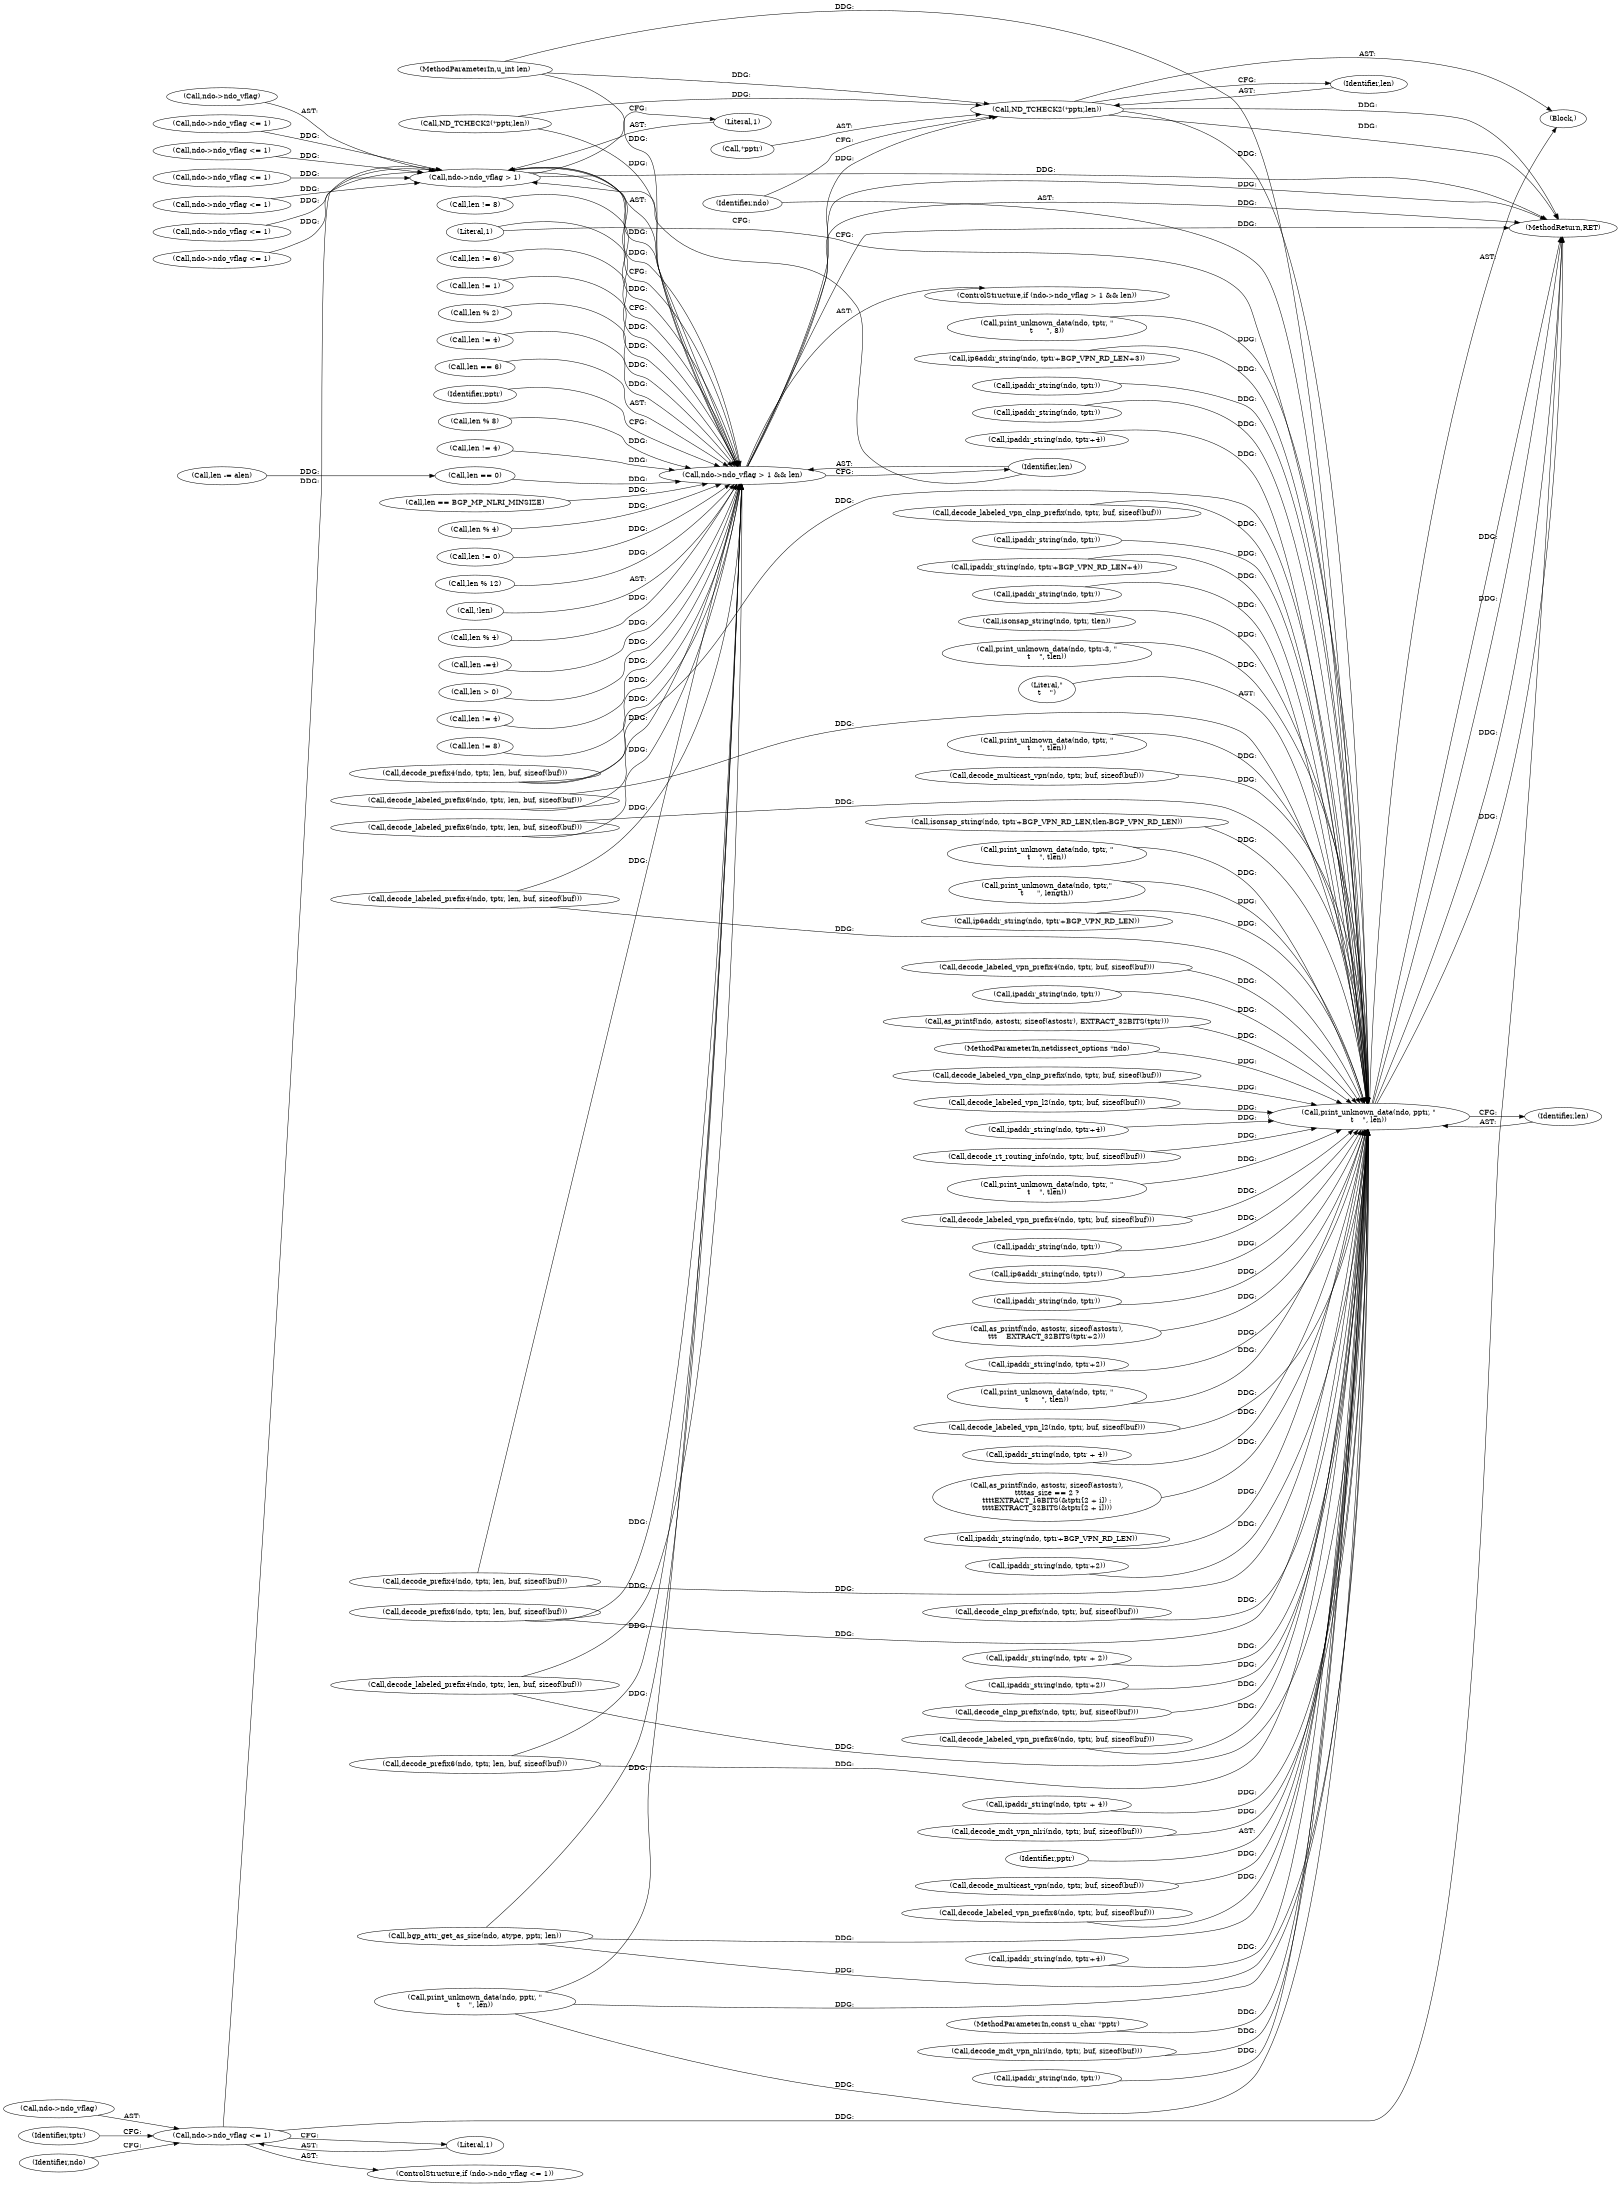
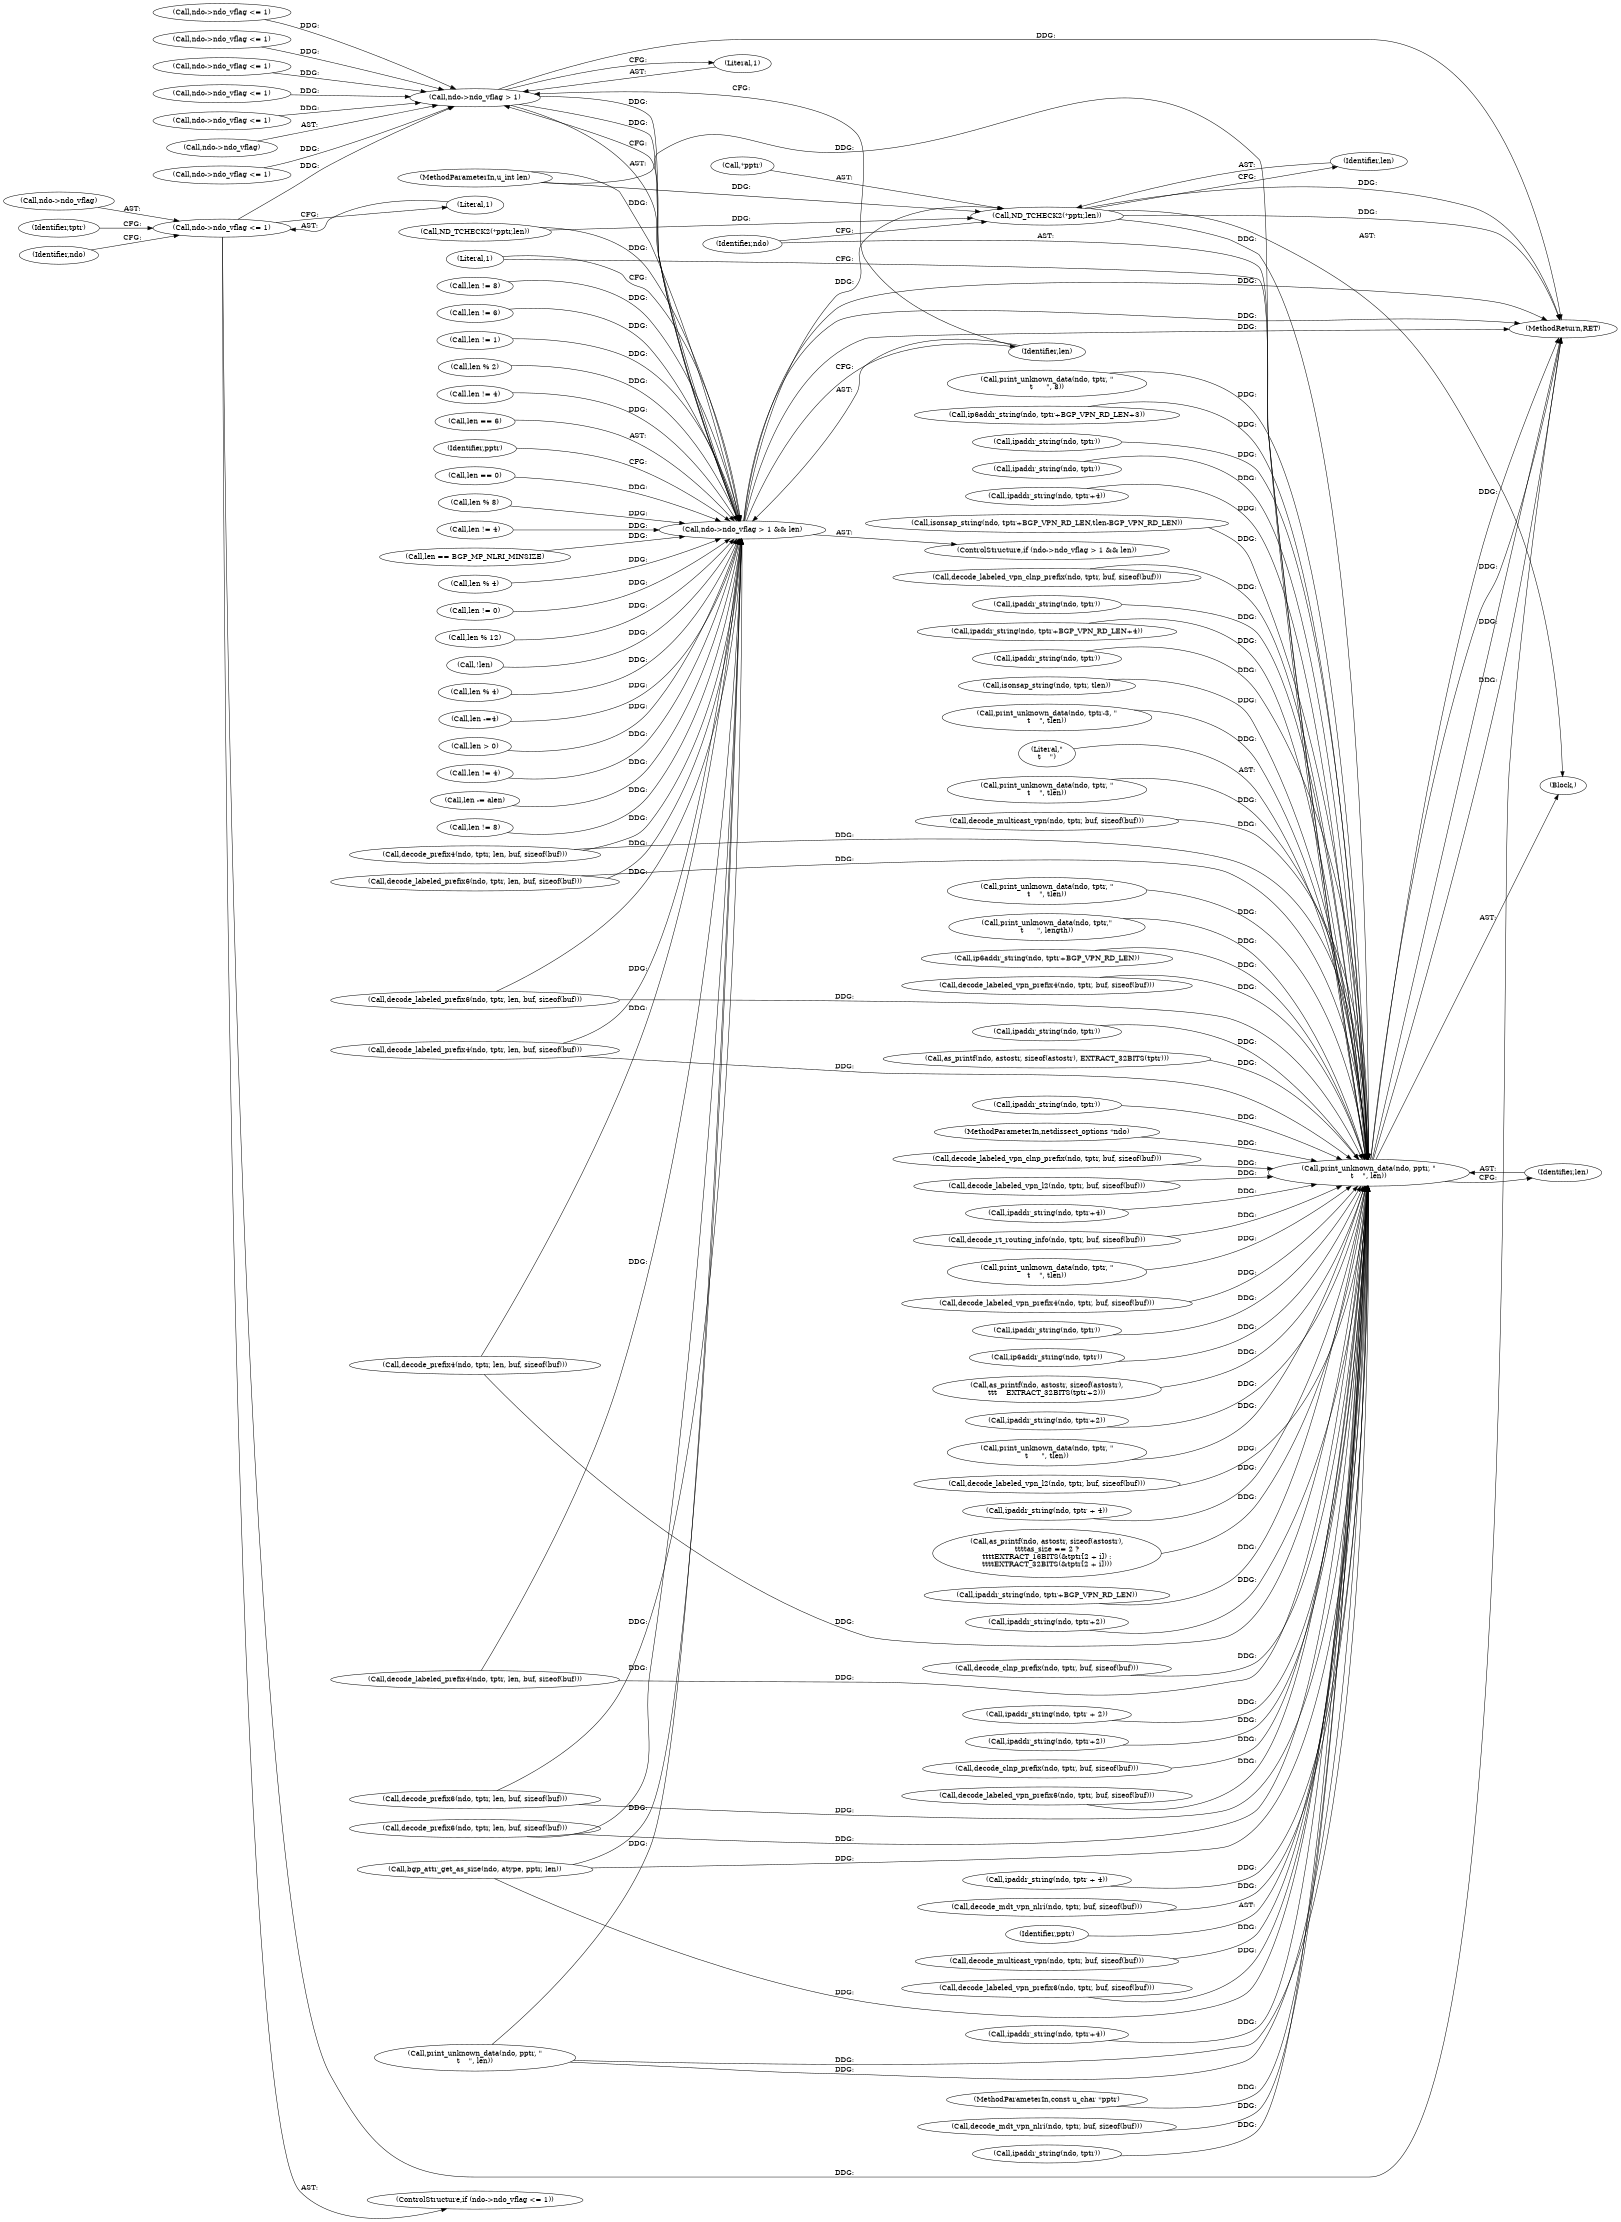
(348, 476) -> (675, 727)
(639, 579) -> (639, 633)
